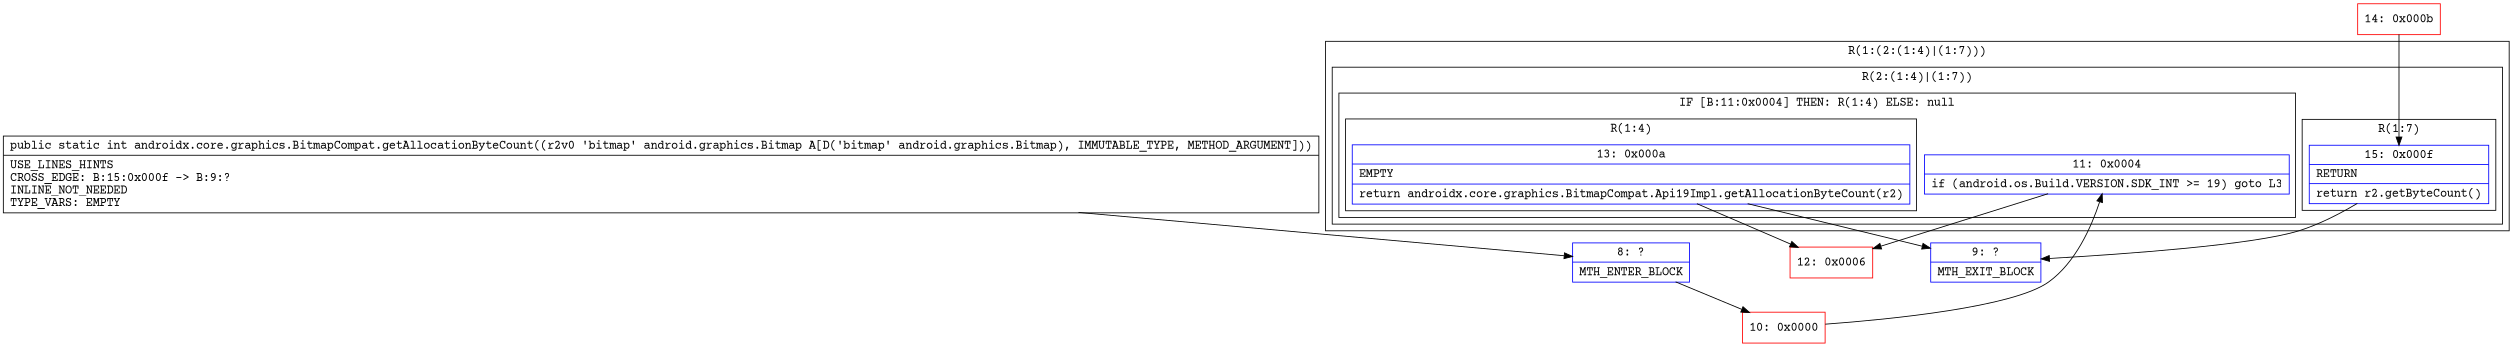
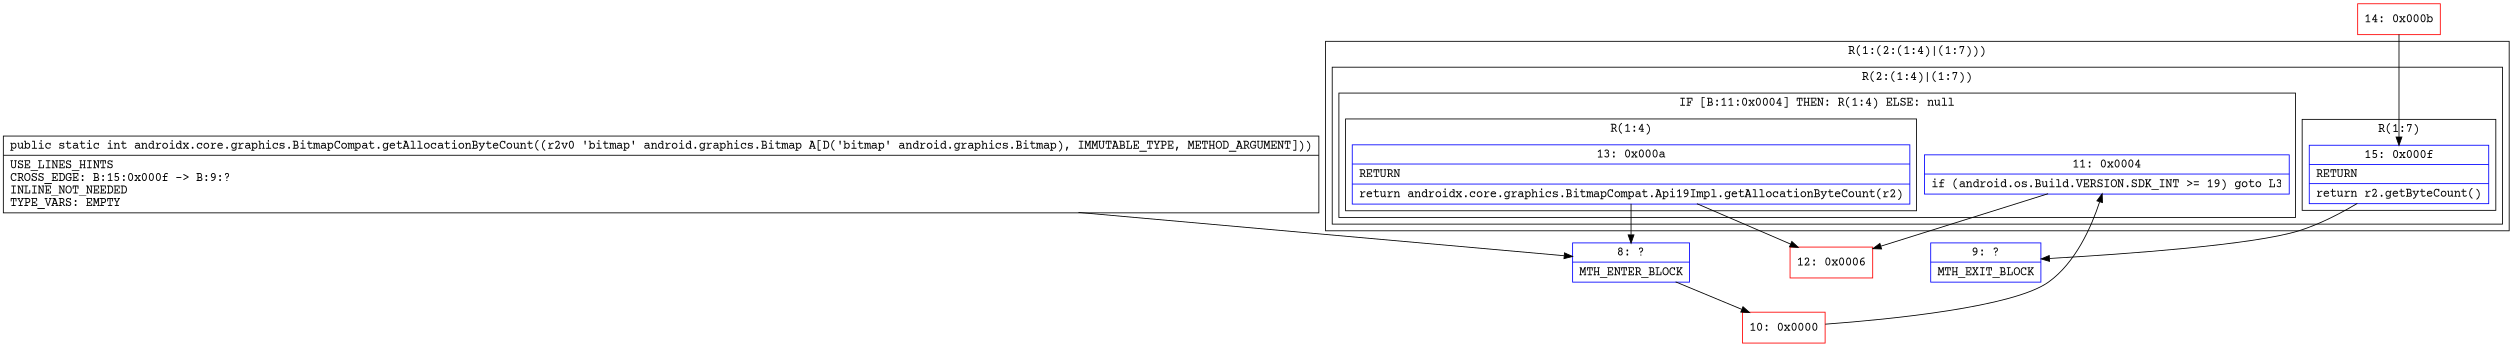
(1376, 174) -> (1380, 174)
(1835, 225) -> (1631, 219)
